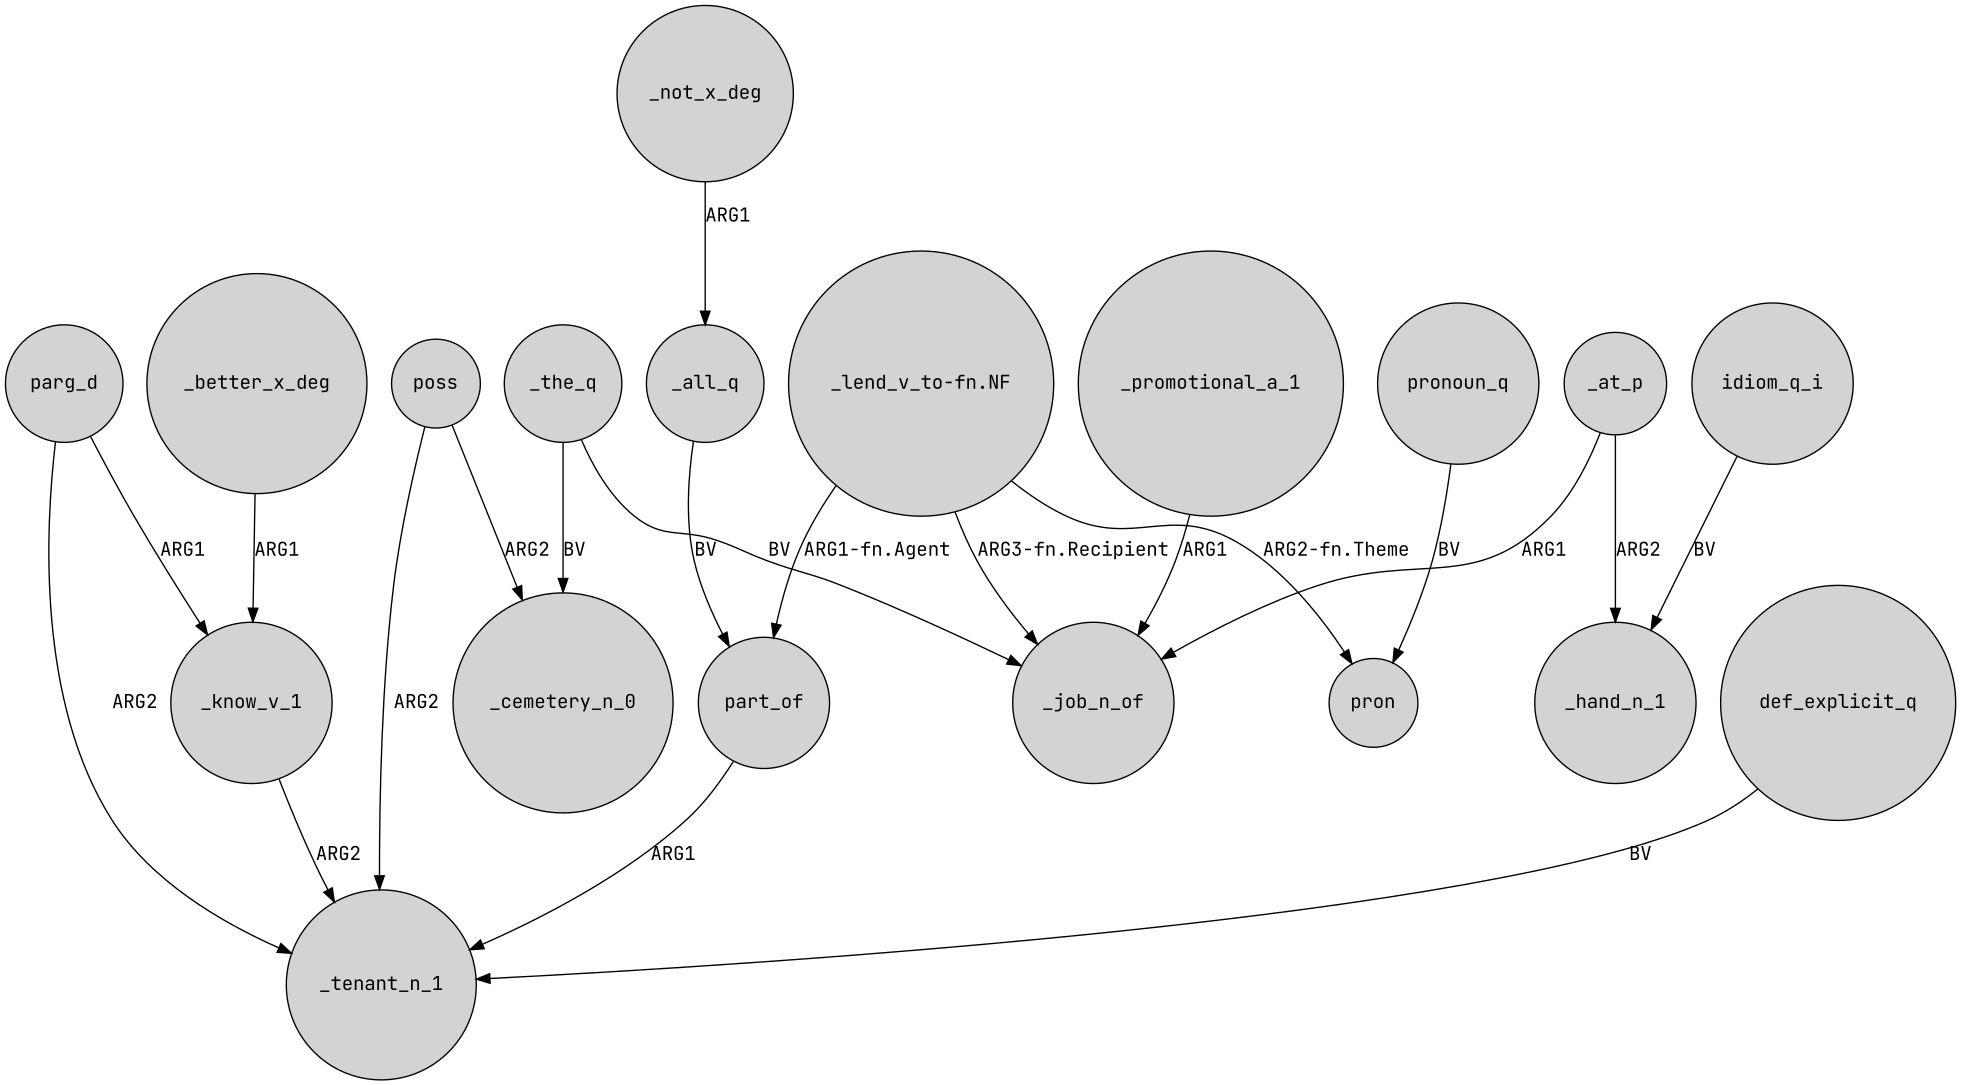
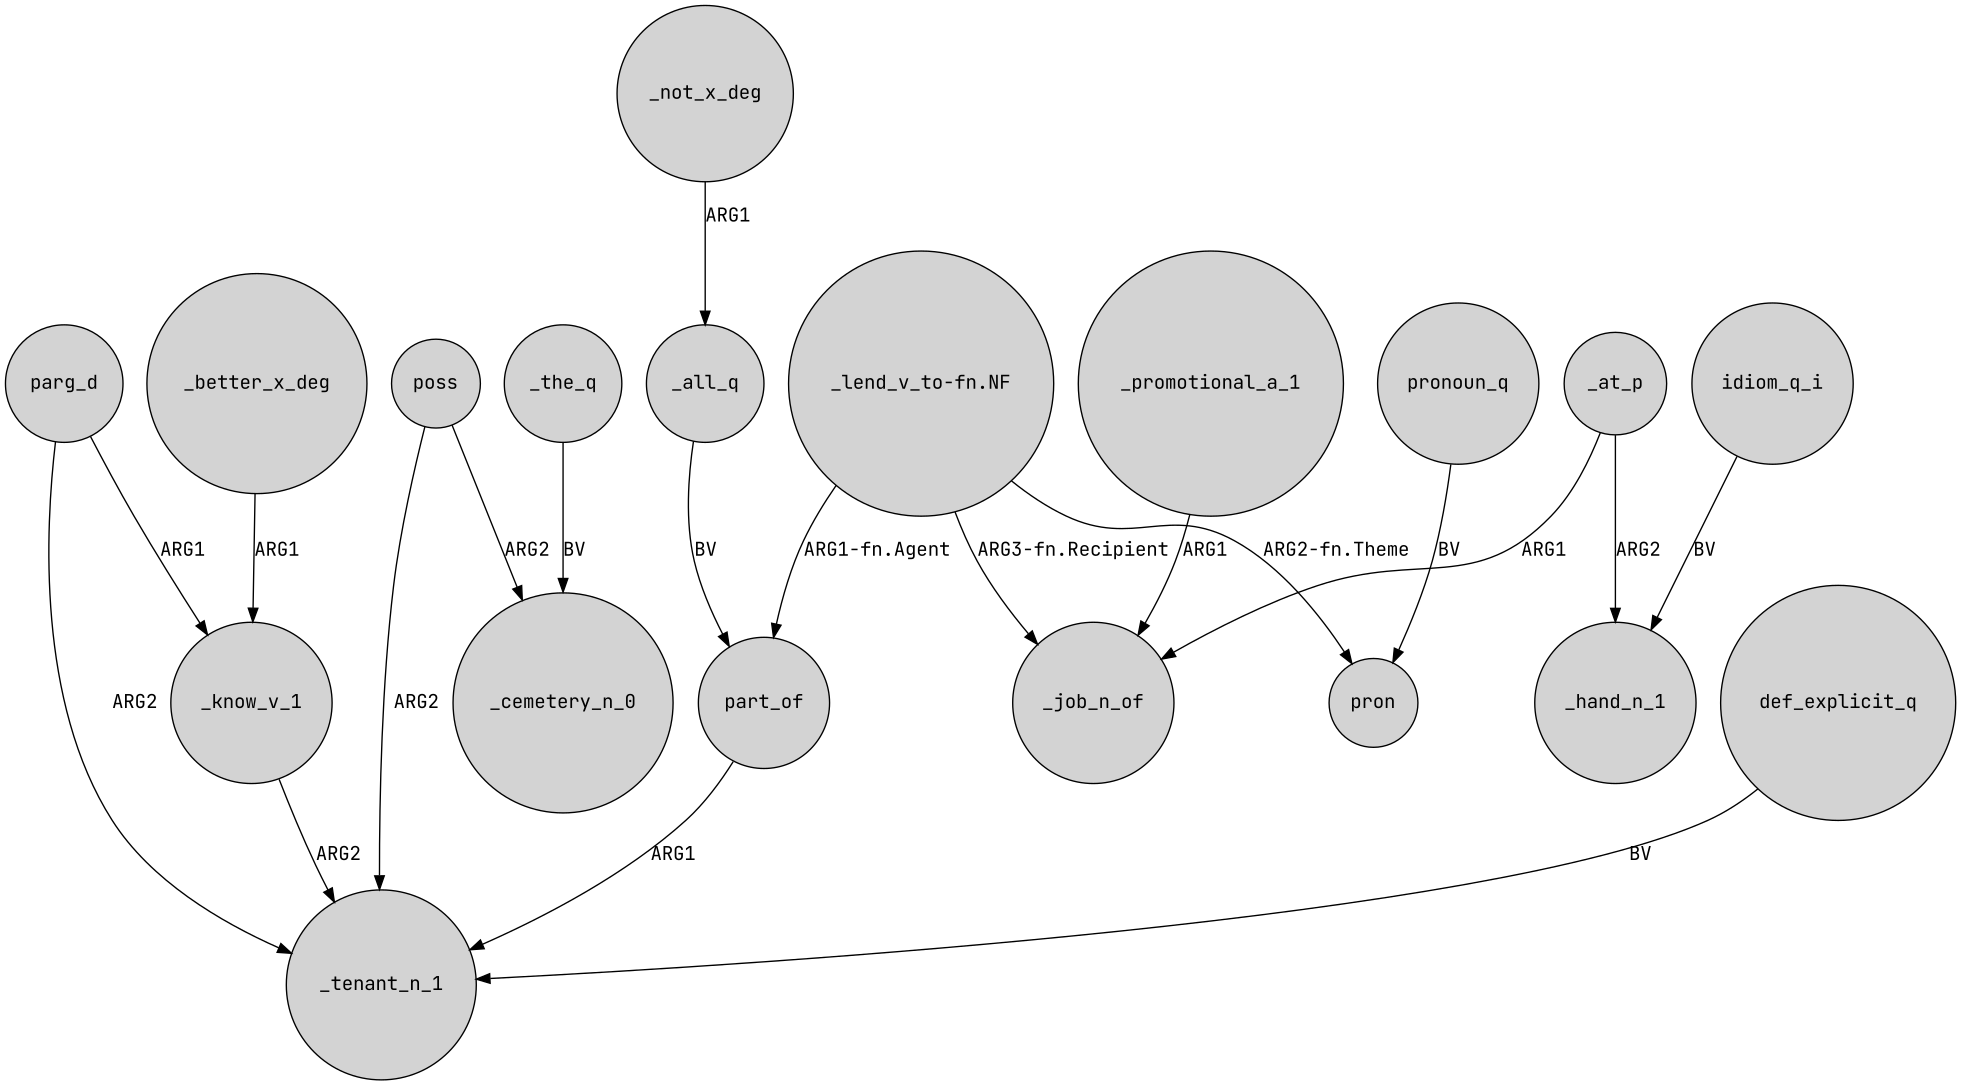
(779, 565) -> none
